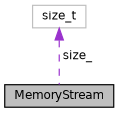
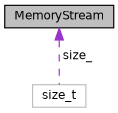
(59, 62) -> (59, 62)
